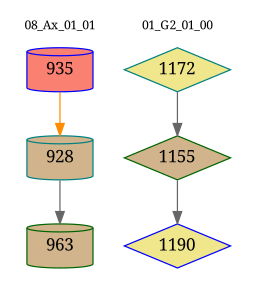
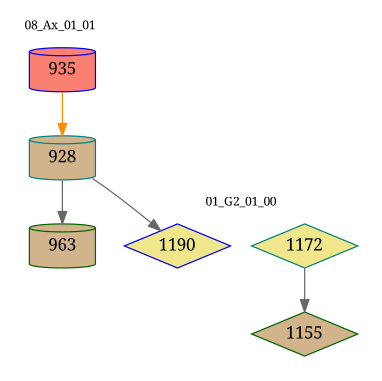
(177, 196) -> (124, 201)
